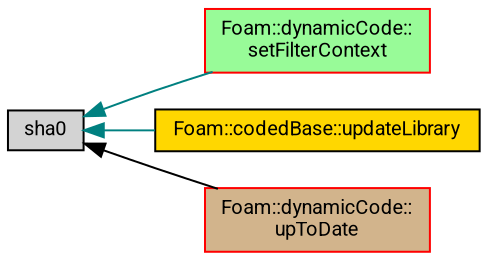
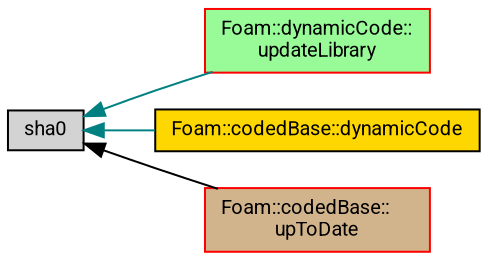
(317, 41) -> (317, 41)
(317, 130) -> (317, 130)
(317, 220) -> (317, 220)
